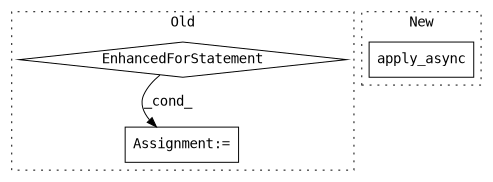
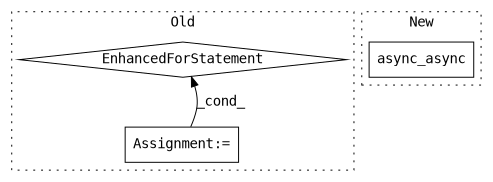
(421, 60) -> (421, 60)
(143, 96) -> (197, 107)
